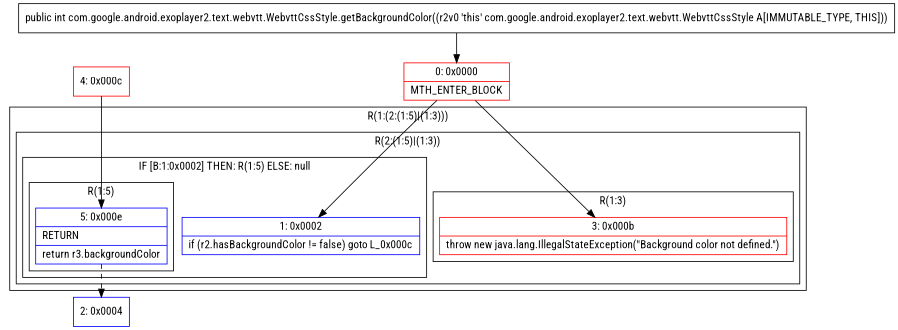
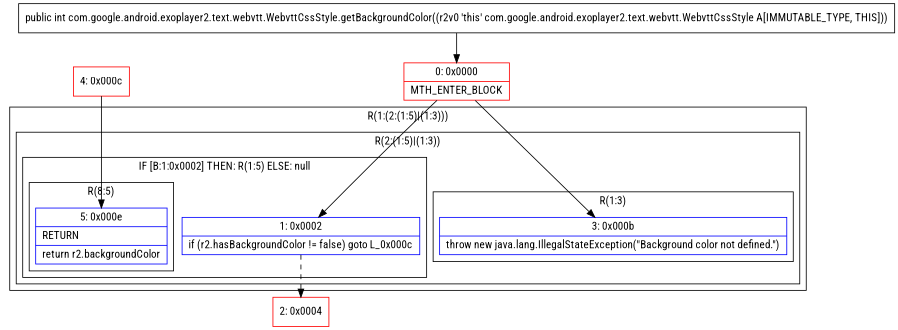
(101, 192) -> (101, 192)
(613, 236) -> (613, 236)
(101, 254) -> (101, 254)
(101, 276) -> (301, 272)
(101, 312) -> (301, 312)
